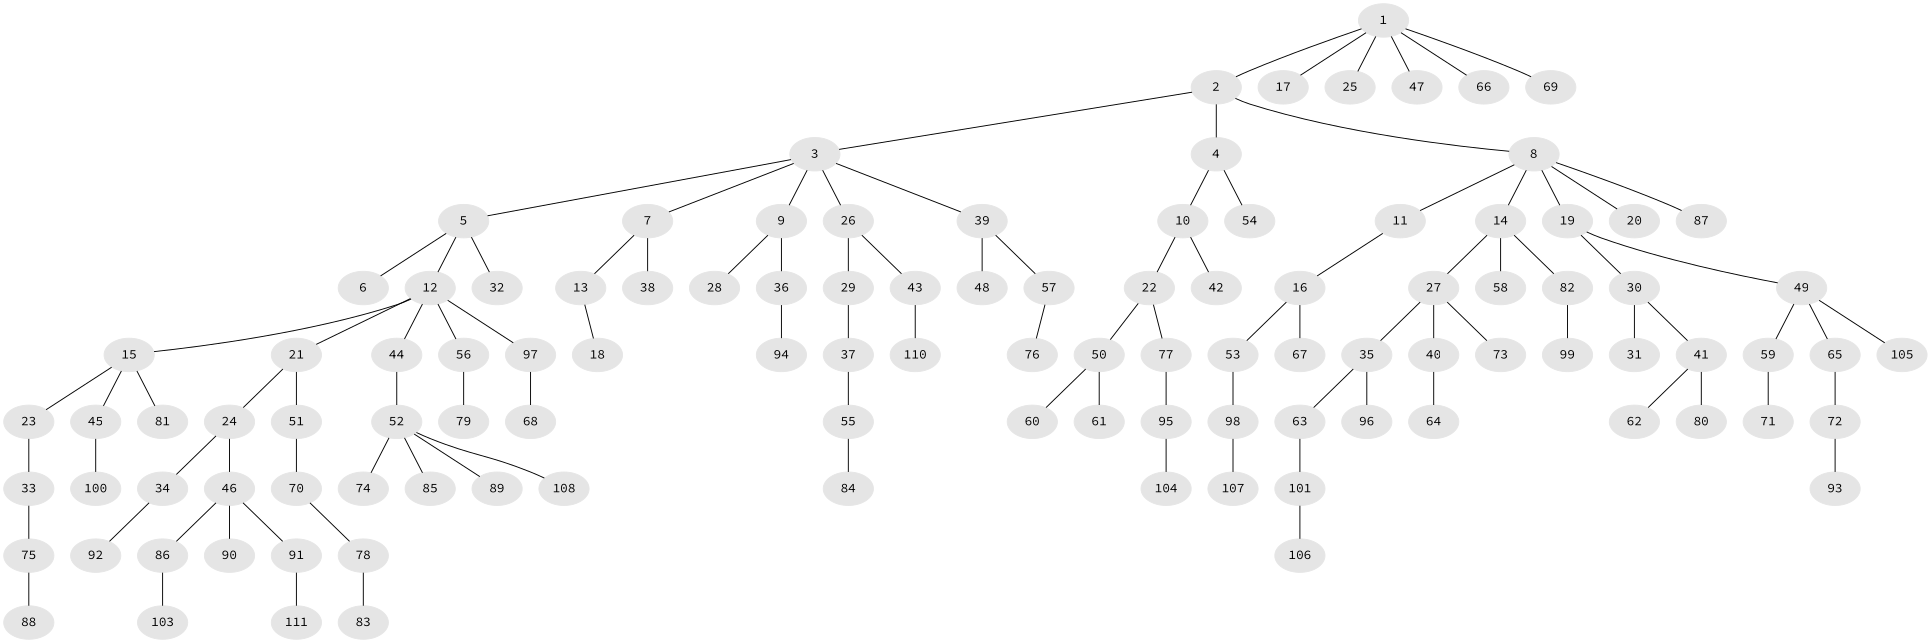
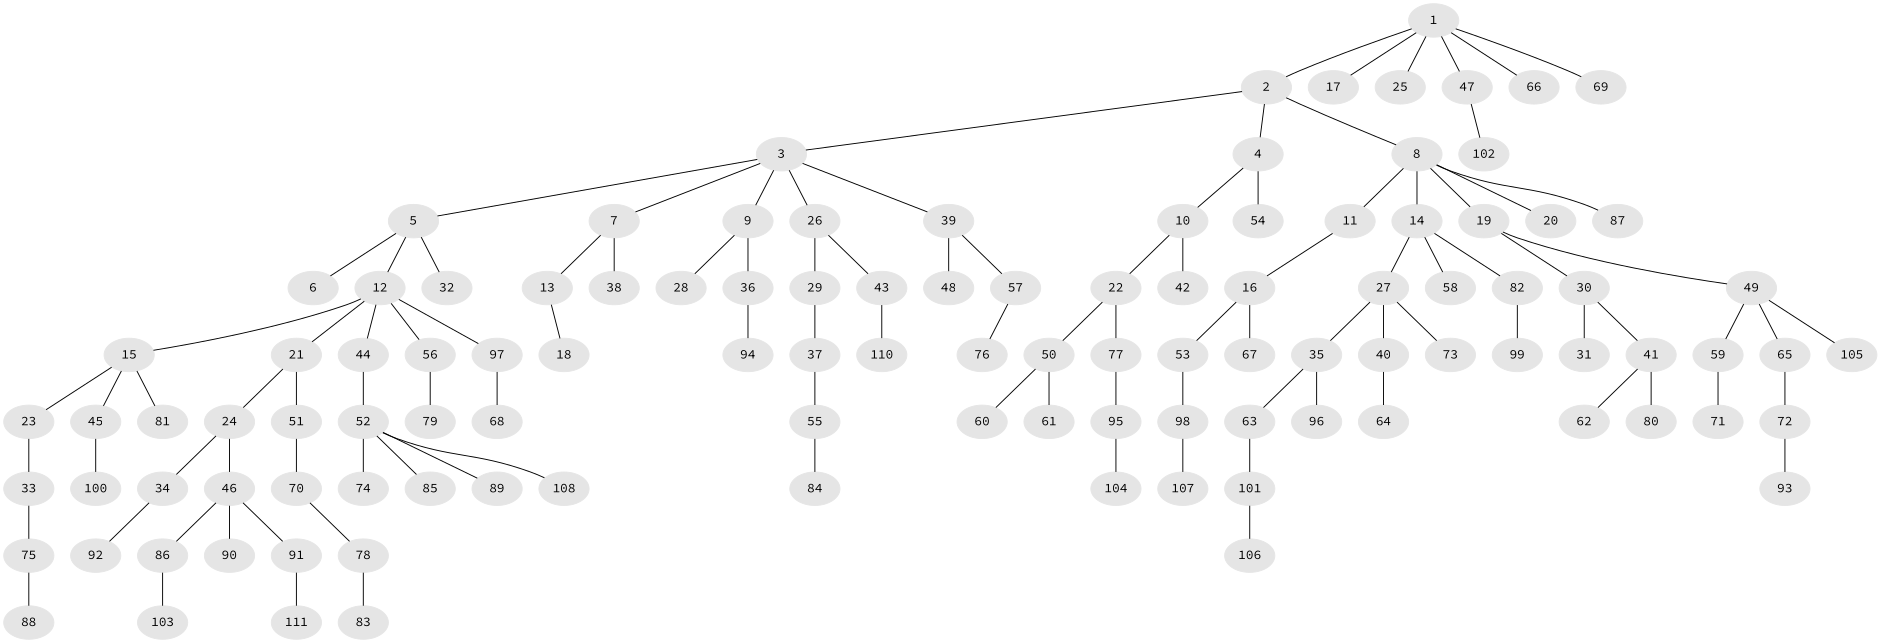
none -> (1484, 154)
